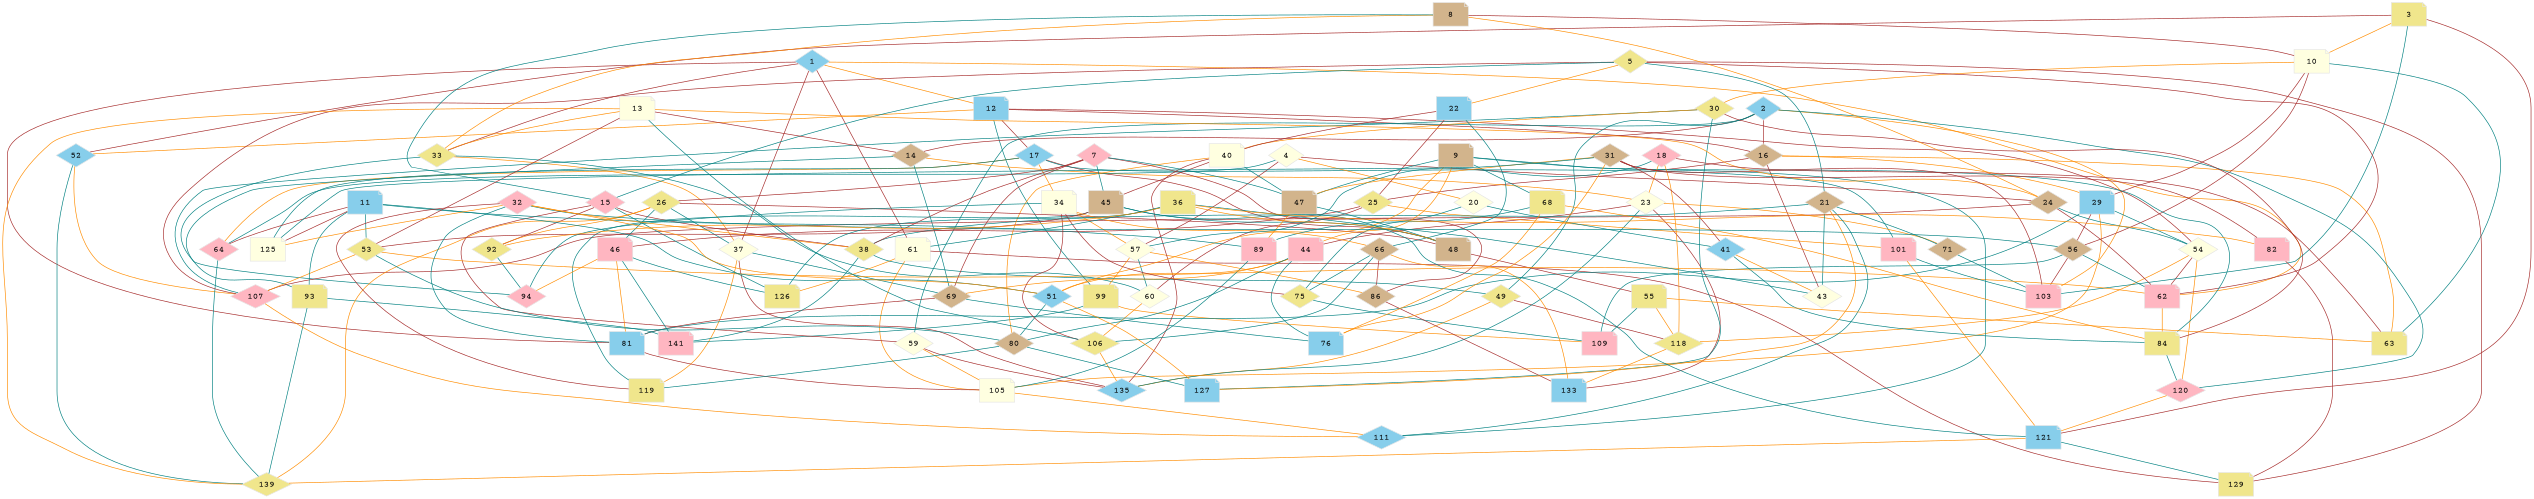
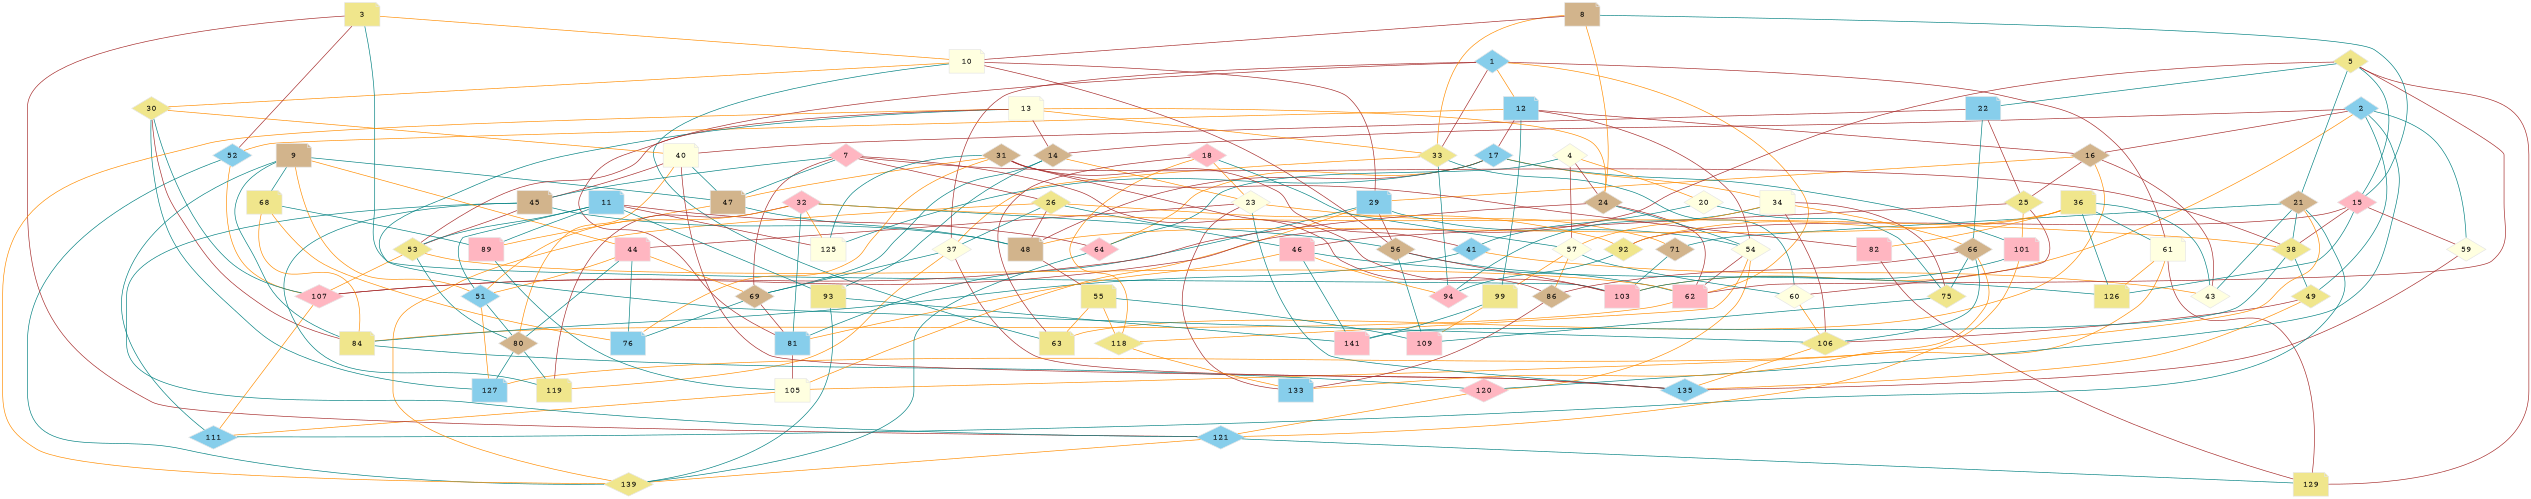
(1545, 84) -> (2169, 85)
(1589, 320) -> (2028, 332)
(951, 365) -> none
(2043, 437) -> (1221, 437)
